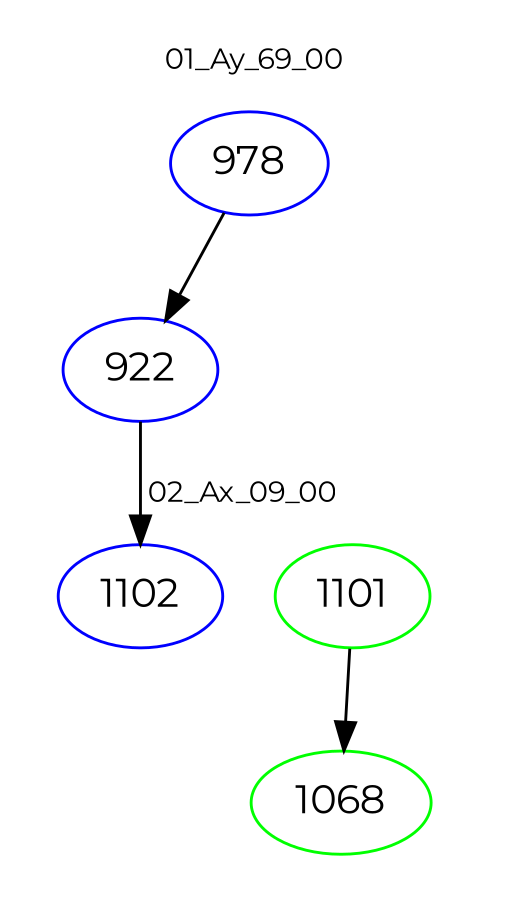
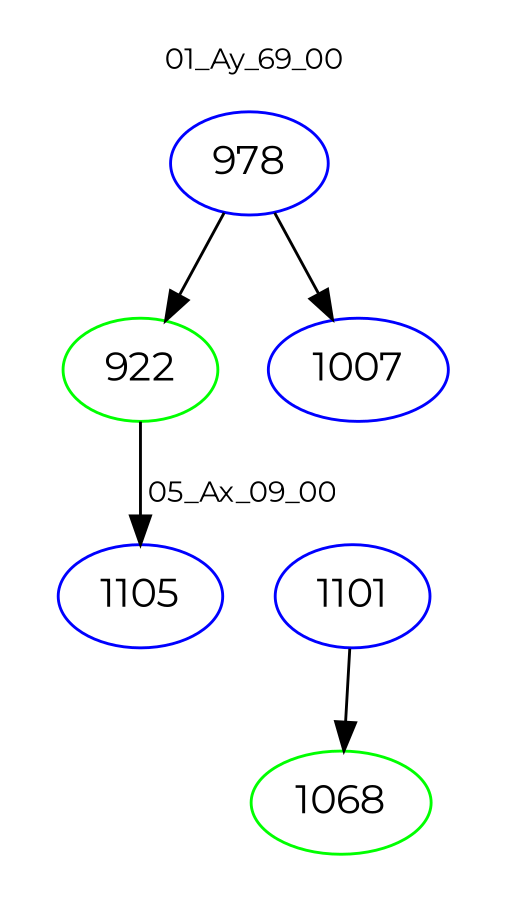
(140, 370) -> (140, 370)
none -> (358, 370)
(244, 494) -> (244, 494)
(140, 596) -> (140, 596)
(353, 596) -> (353, 596)
